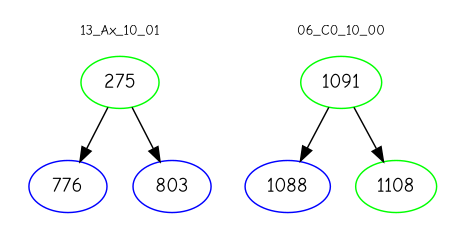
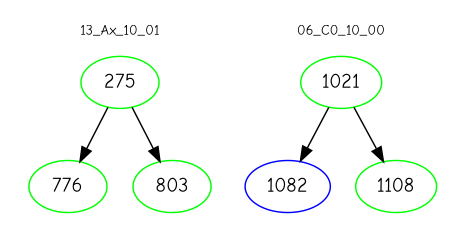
(341, 82) -> (341, 82)
(68, 187) -> (68, 187)
(172, 187) -> (172, 187)
(288, 187) -> (288, 187)
